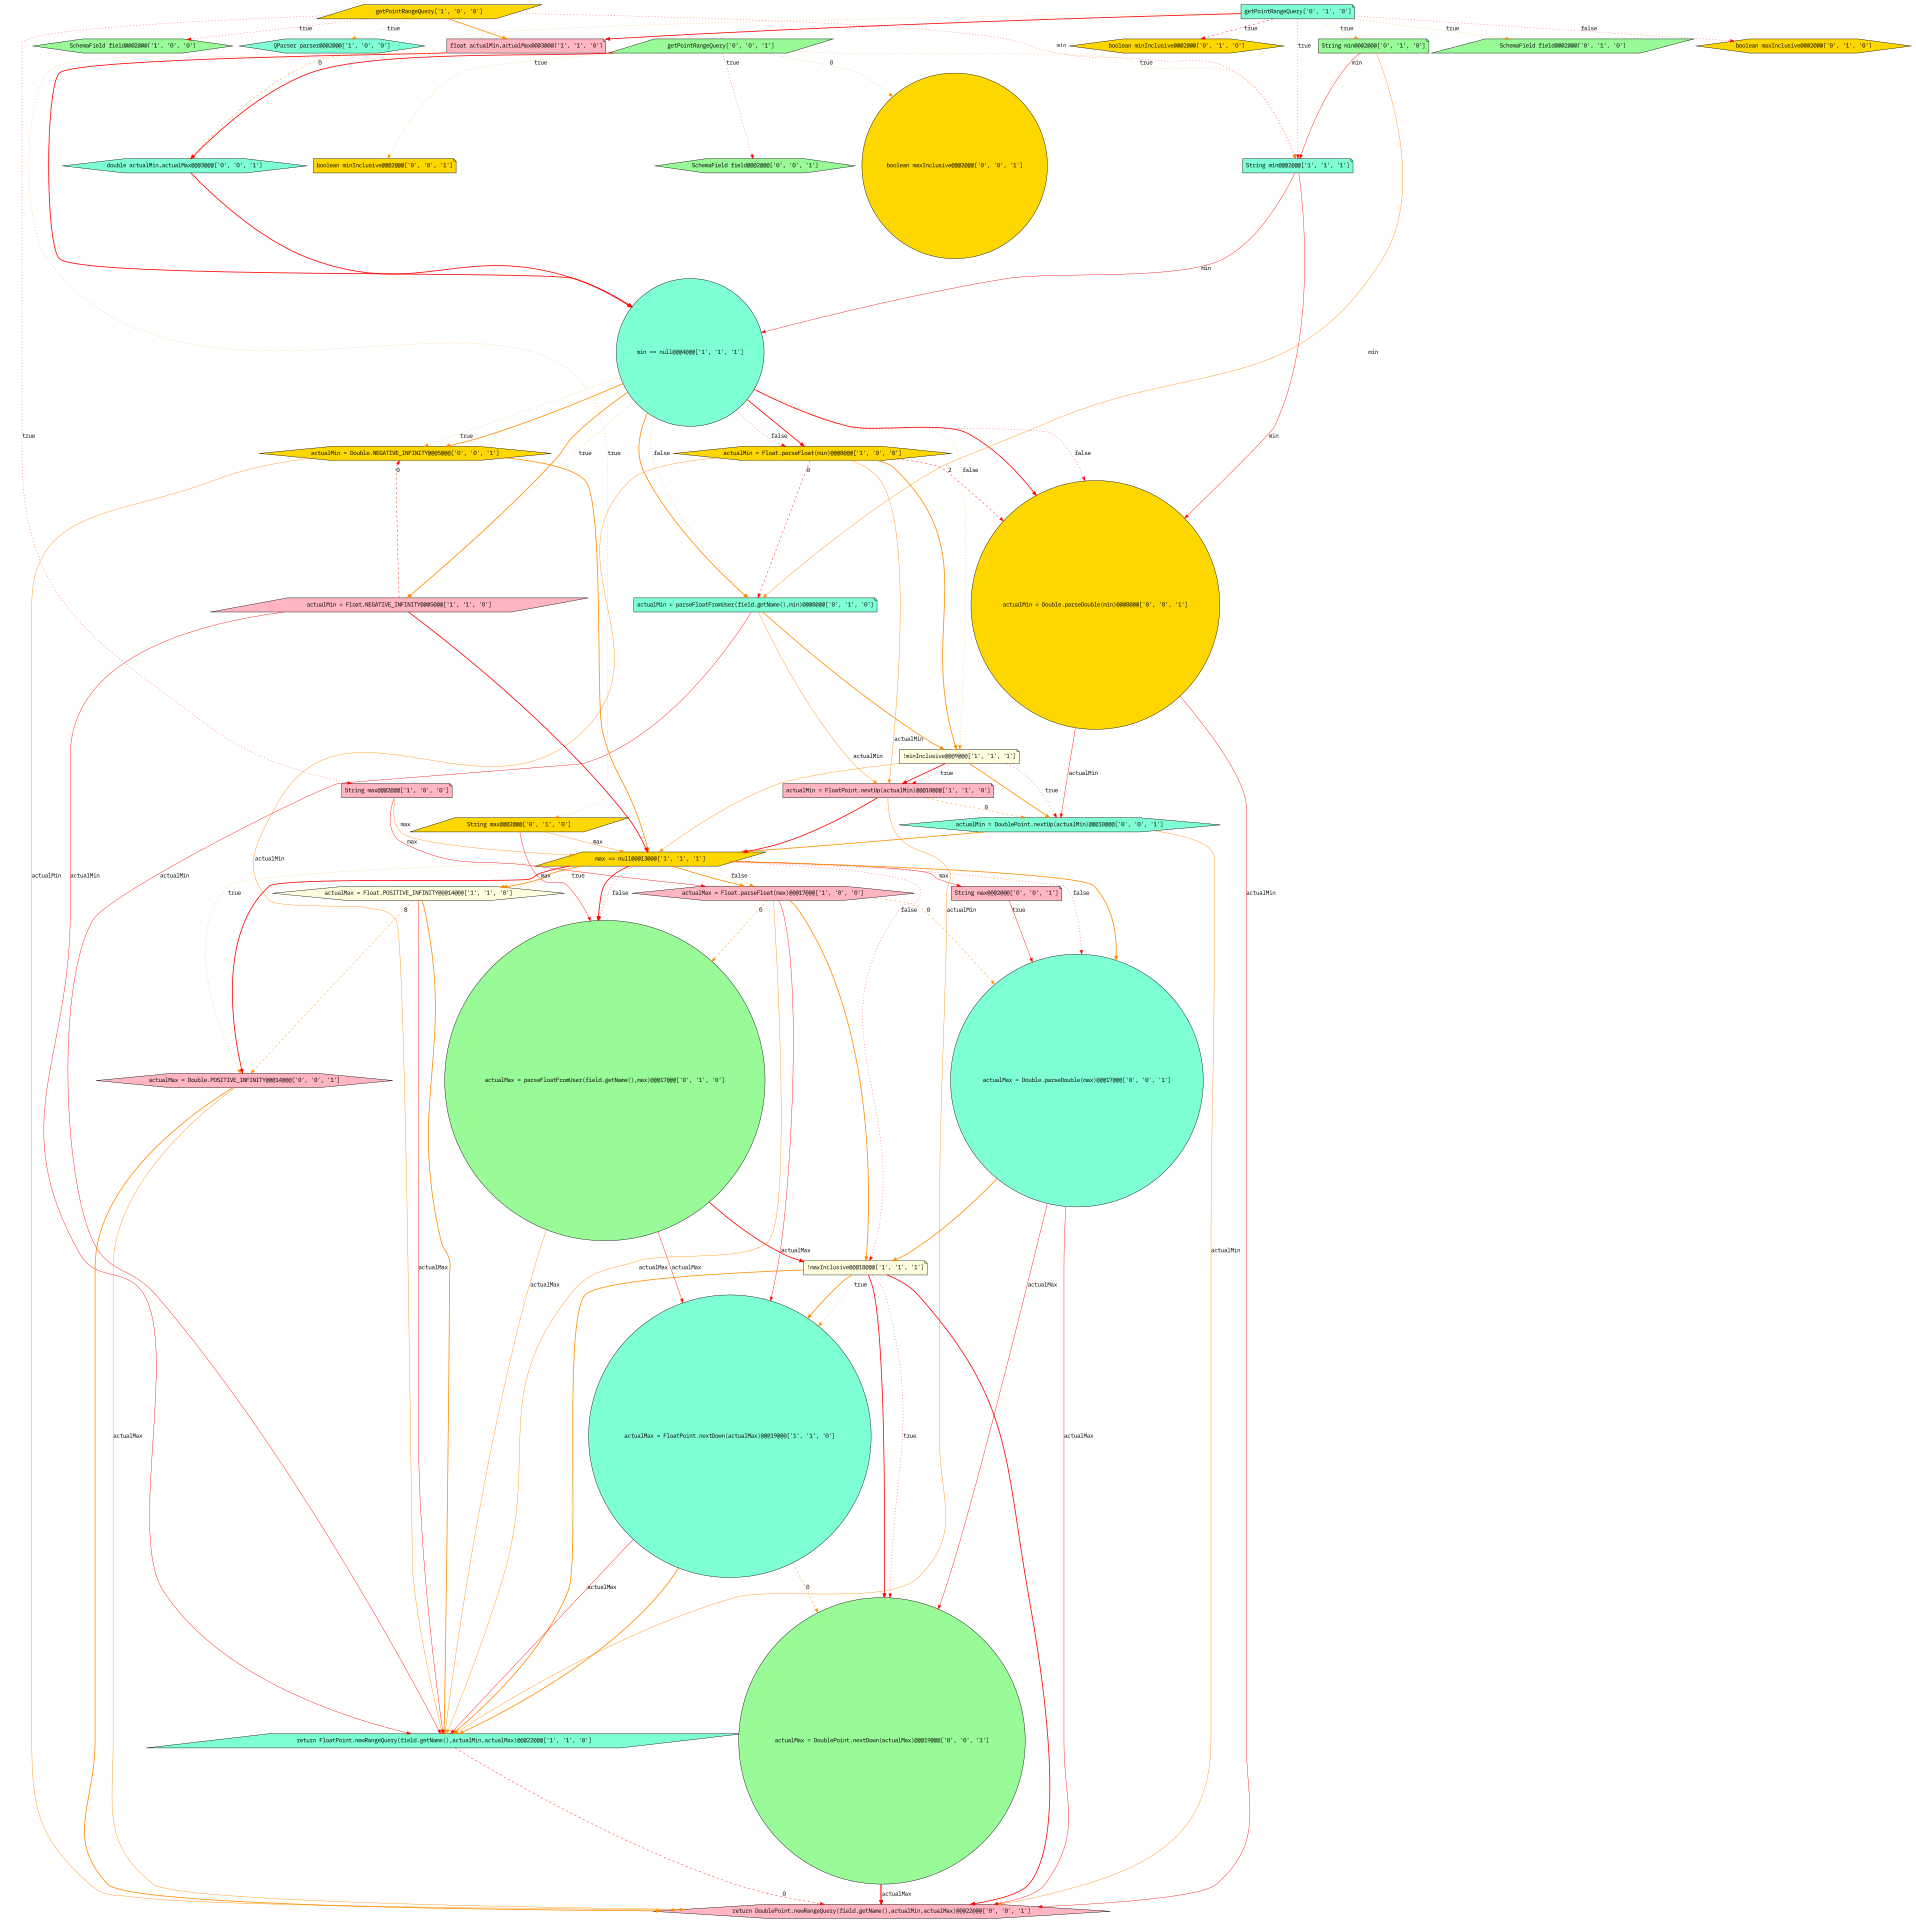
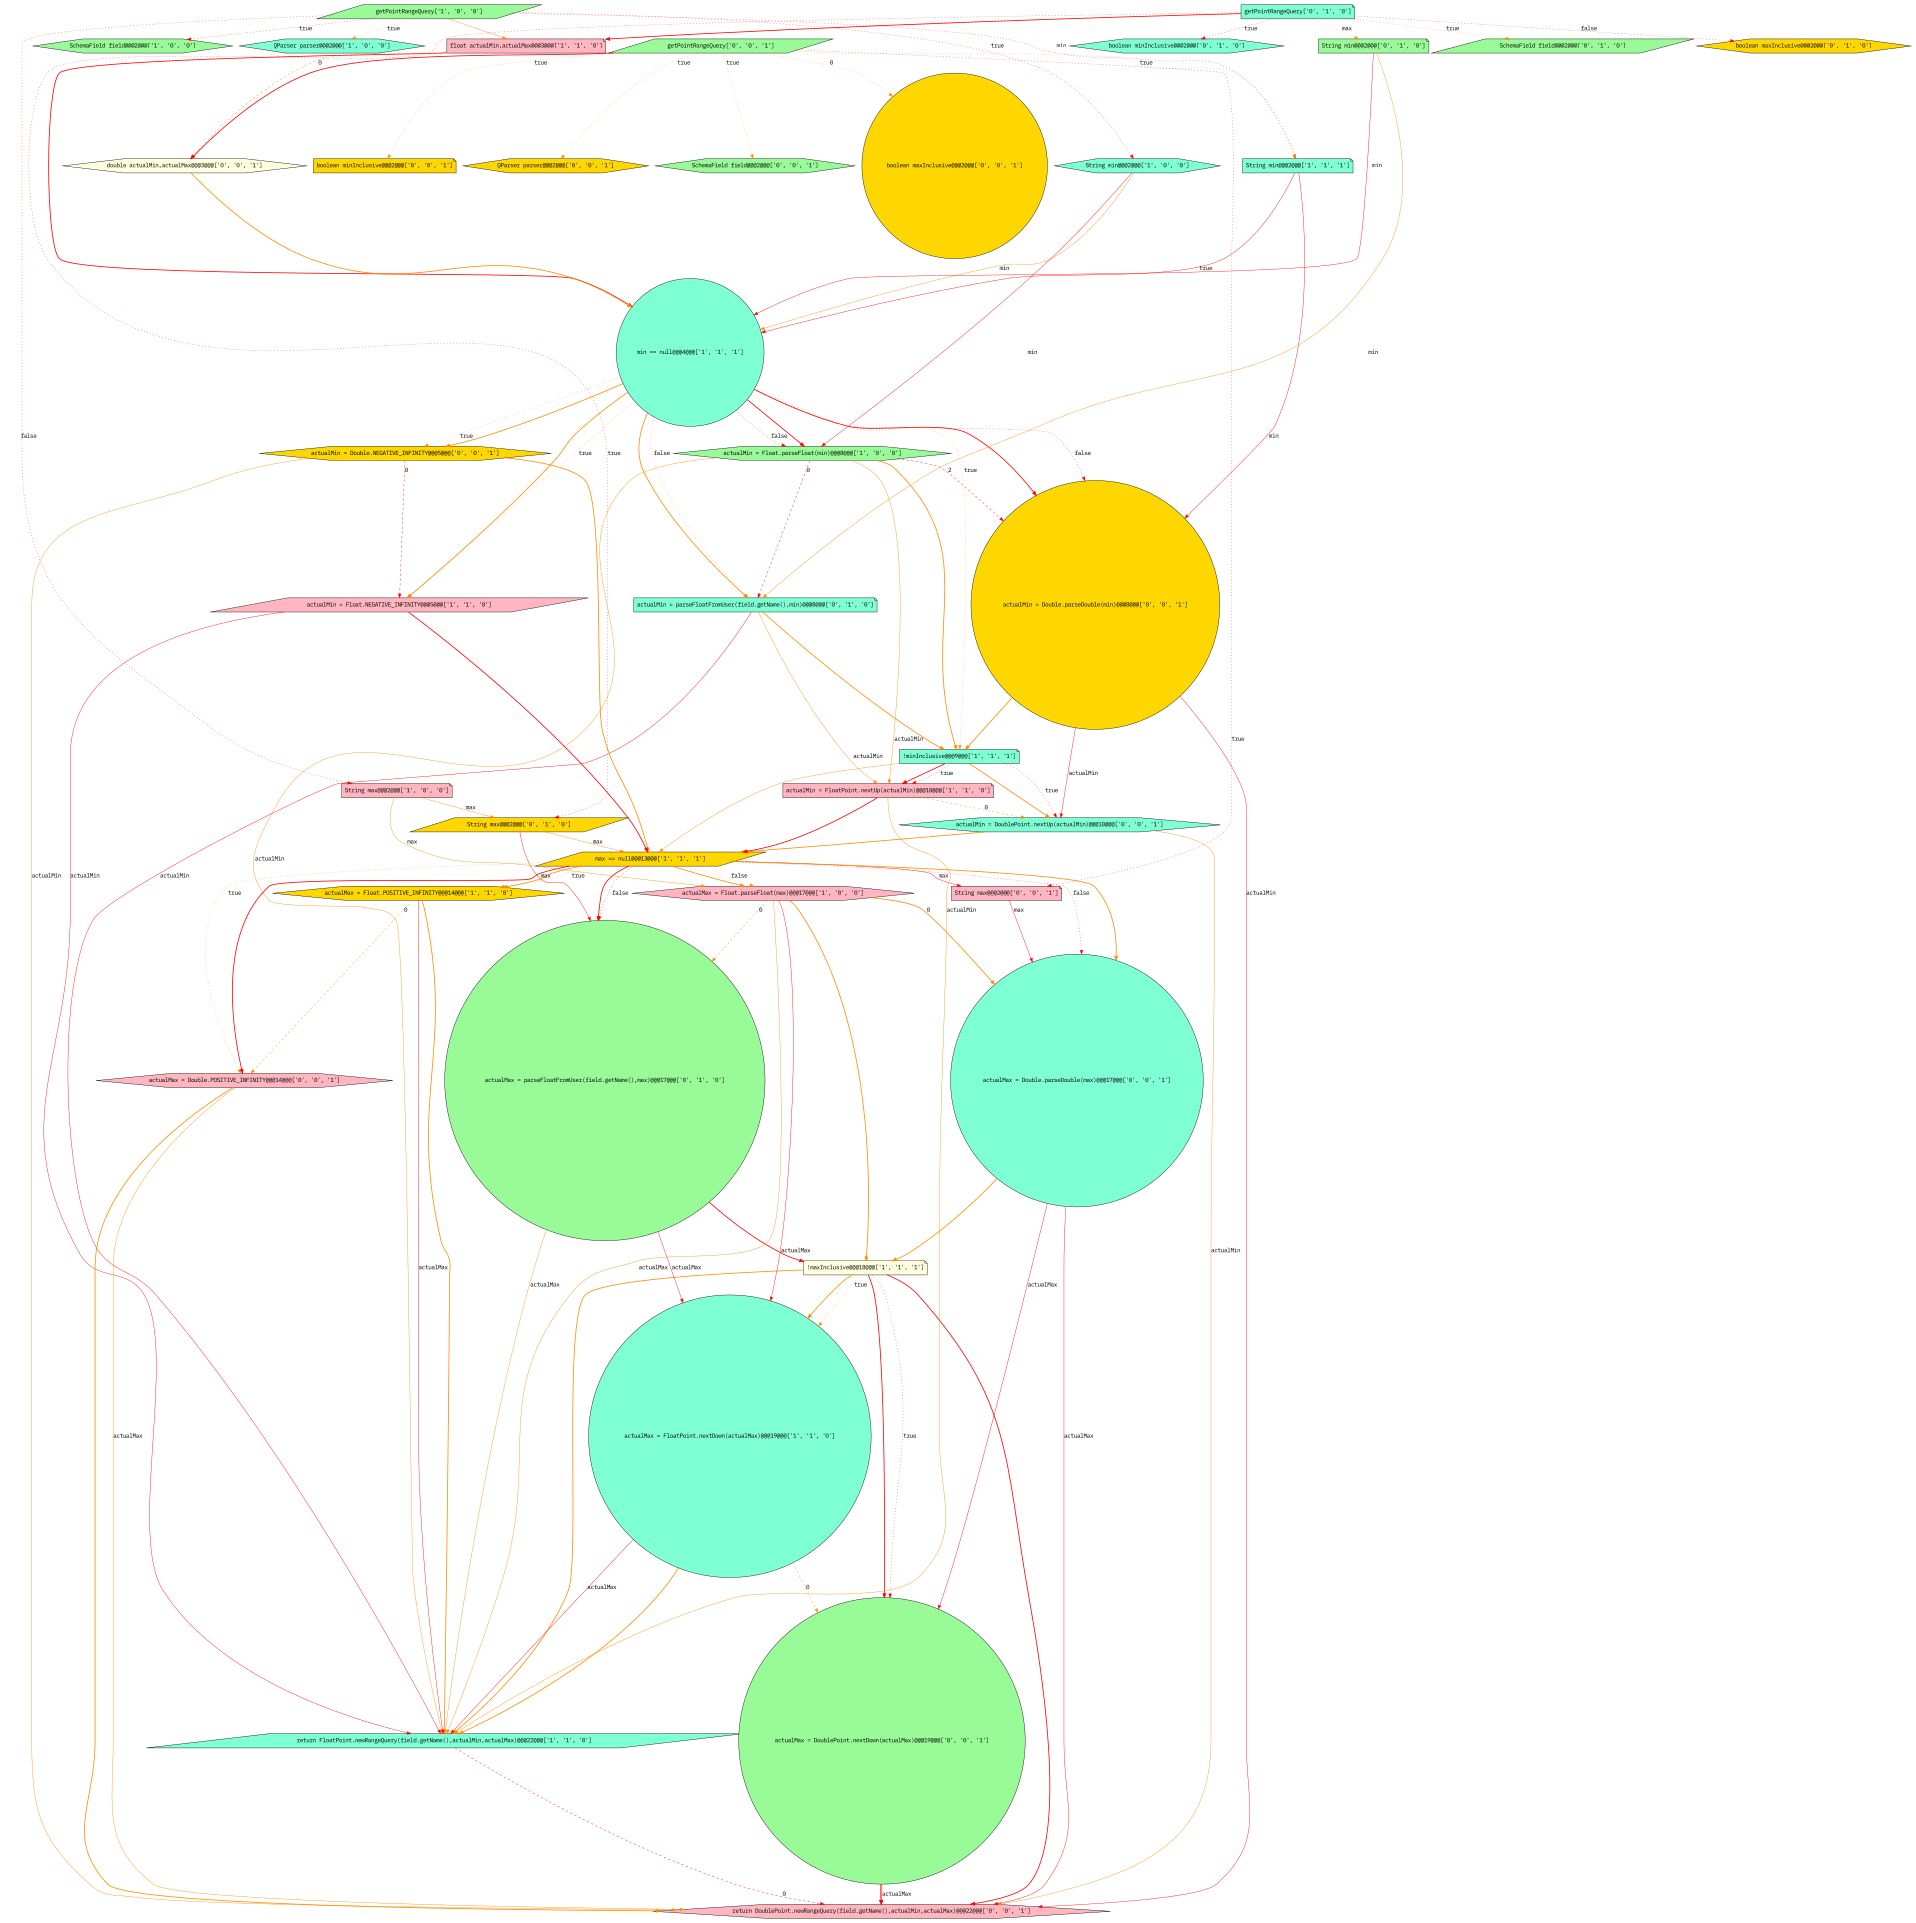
(429, 12) -> (429, 12)
(476, 28) -> (476, 28)
(1239, 28) -> (1239, 28)
(1347, 29) -> (1347, 29)
(1177, 46) -> (1177, 46)
(40, 86) -> (40, 86)
(1298, 87) -> none
(1325, 100) -> (1198, 272)
(737, 104) -> (737, 104)
(185, 166) -> (185, 166)
none -> (556, 166)
none -> (1137, 166)
(1206, 269) -> (1206, 269)
(434, 271) -> (434, 271)
none -> (1231, 329)
(29, 436) -> (29, 436)
(812, 453) -> (812, 453)
(970, 471) -> (970, 471)
(397, 531) -> (402, 527)
none -> (990, 722)
(959, 756) -> (959, 756)
(466, 847) -> (456, 807)
(535, 866) -> (535, 866)
(419, 893) -> (419, 893)
(406, 910) -> (406, 910)
(1019, 910) -> (1019, 910)
(940, 925) -> (940, 925)
(871, 967) -> none
